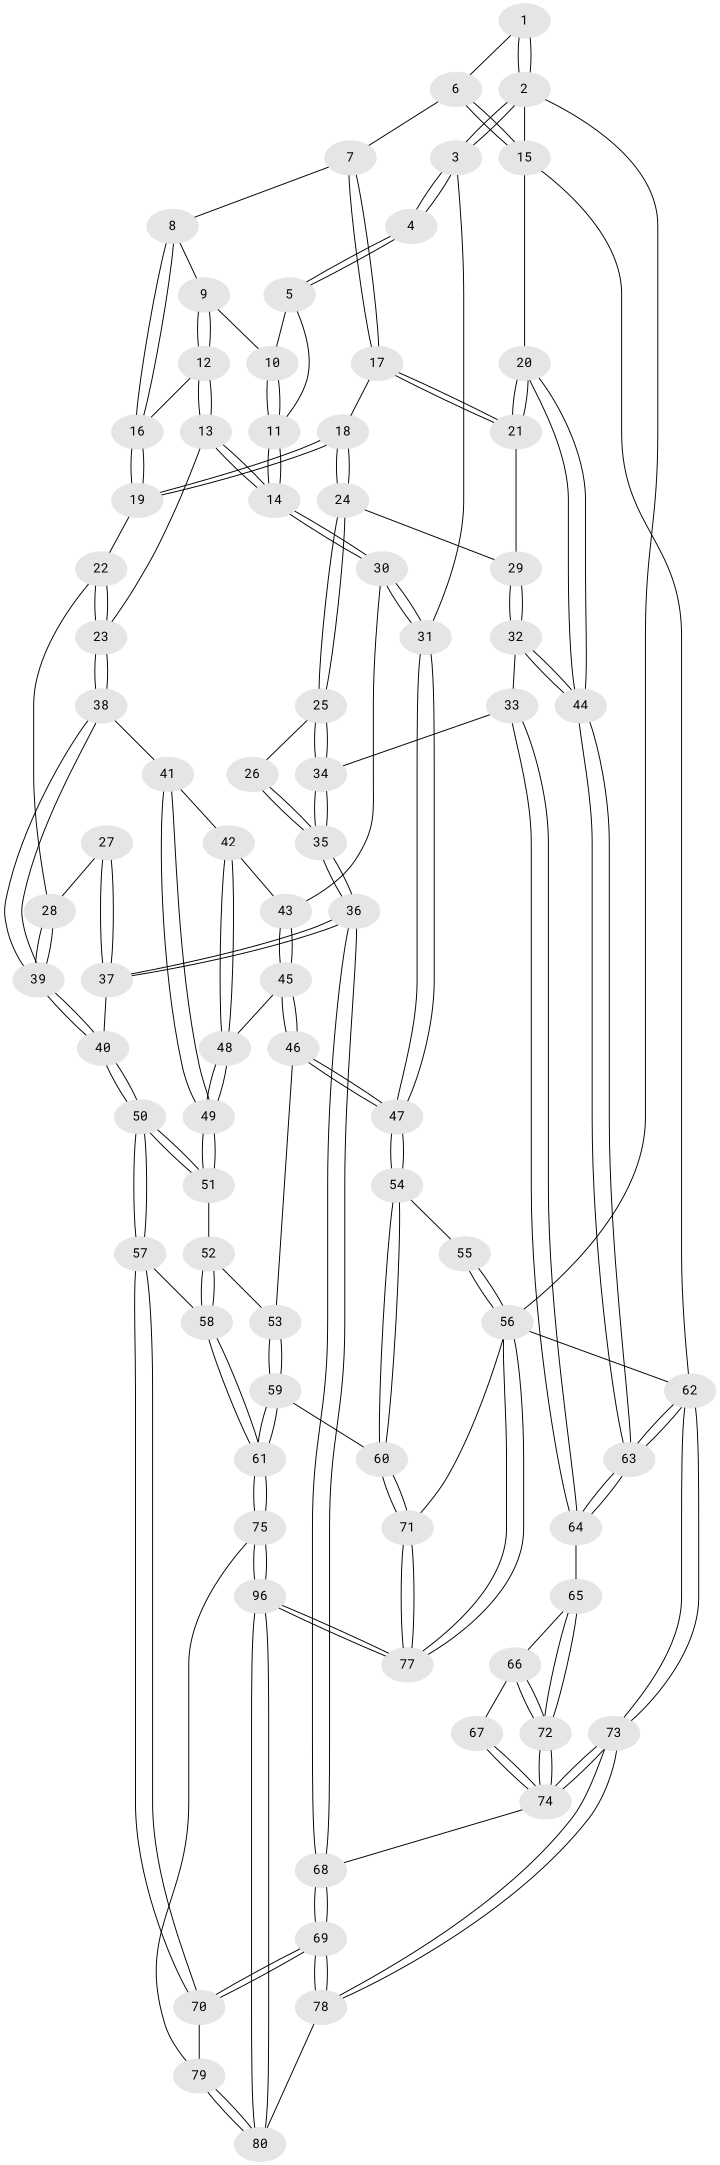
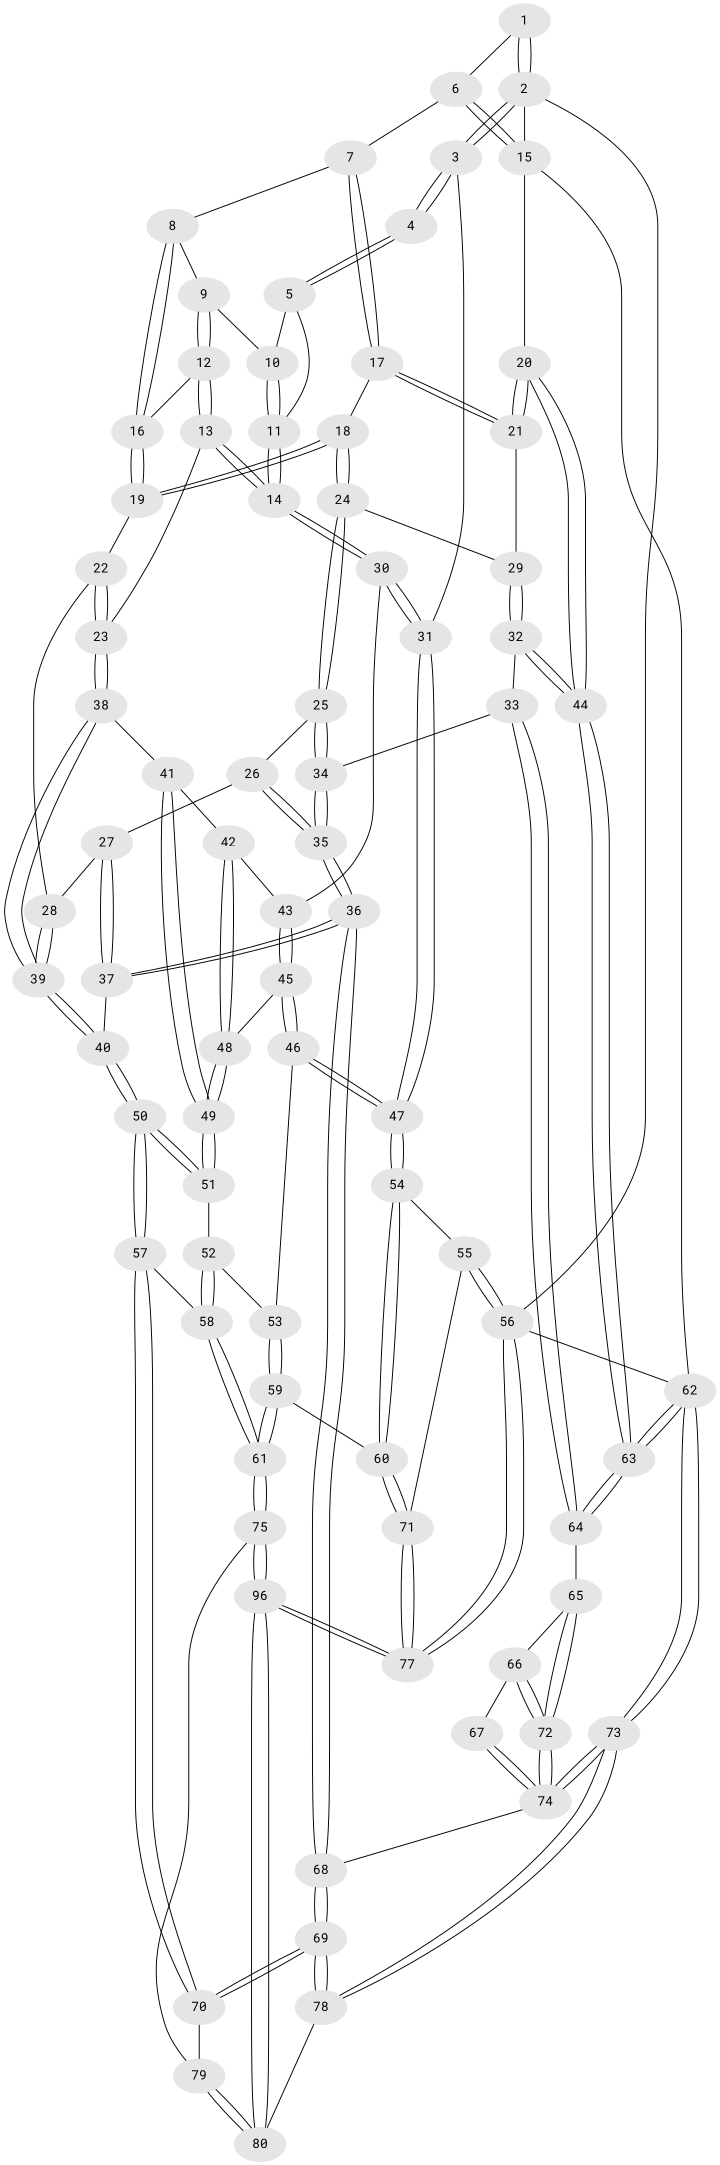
none -> (180, 809)
(470, 1430) -> (436, 1391)
